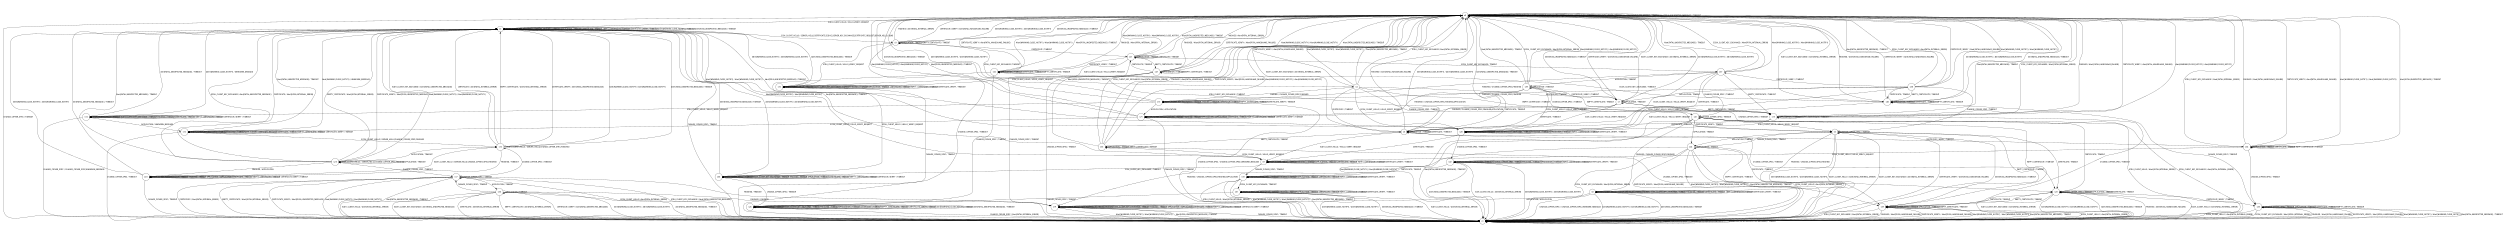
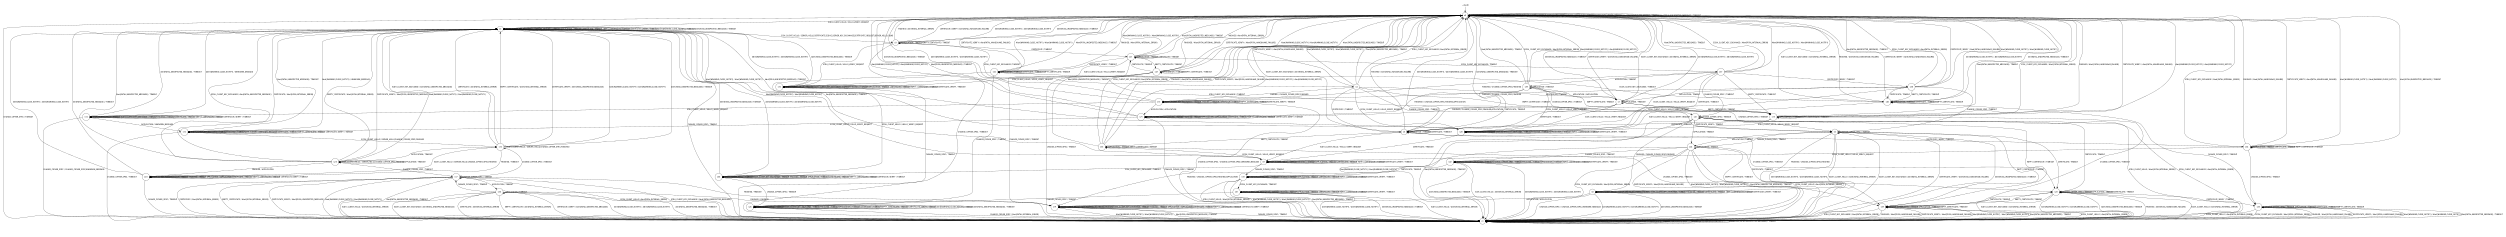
none -> (1465, 5)
(1817, 84) -> (1815, 79)
(1585, 94) -> (1585, 94)
(1456, 146) -> (1571, 154)
